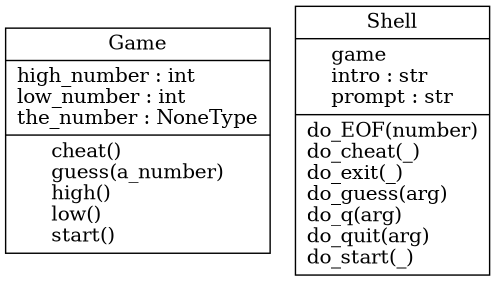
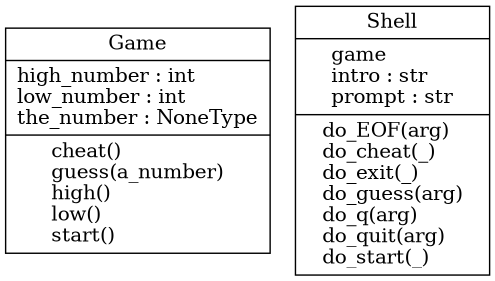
(393, 131) -> (386, 131)
